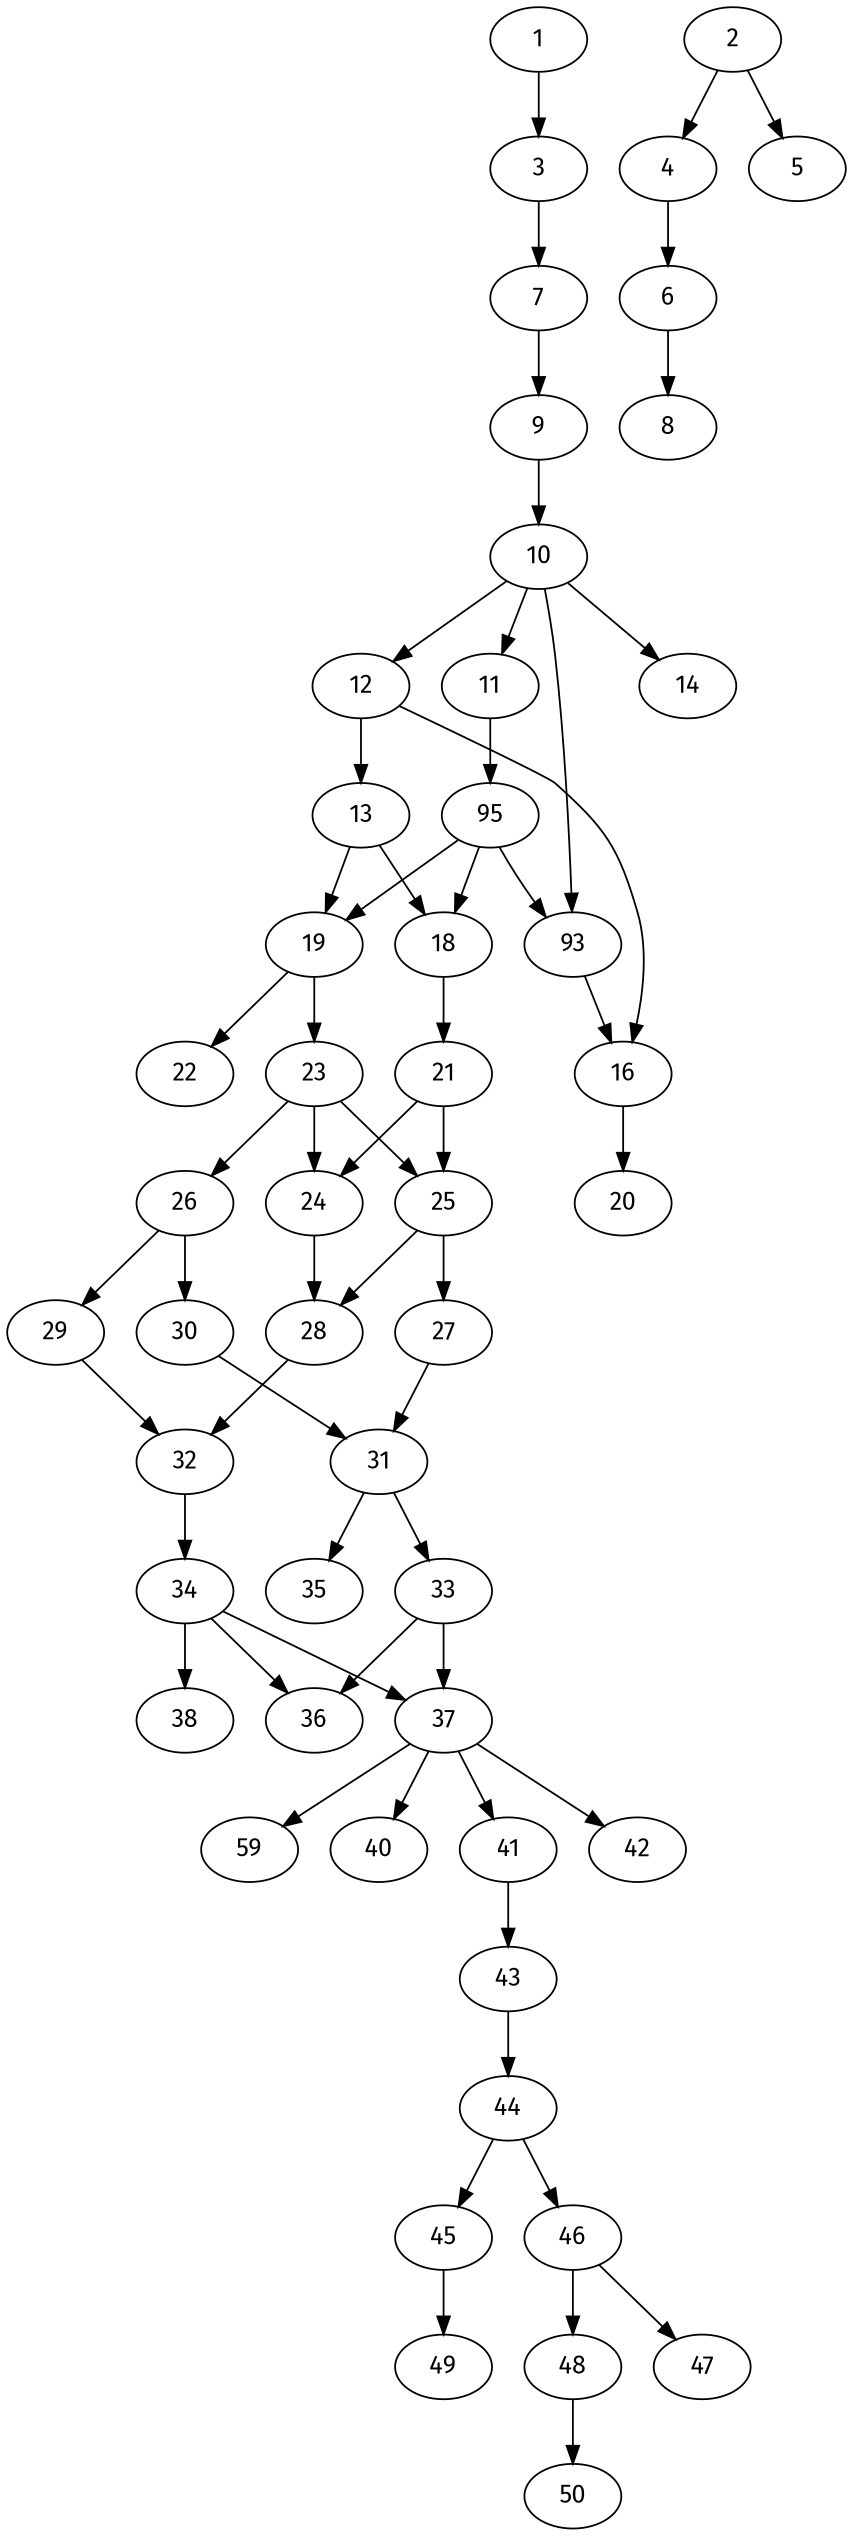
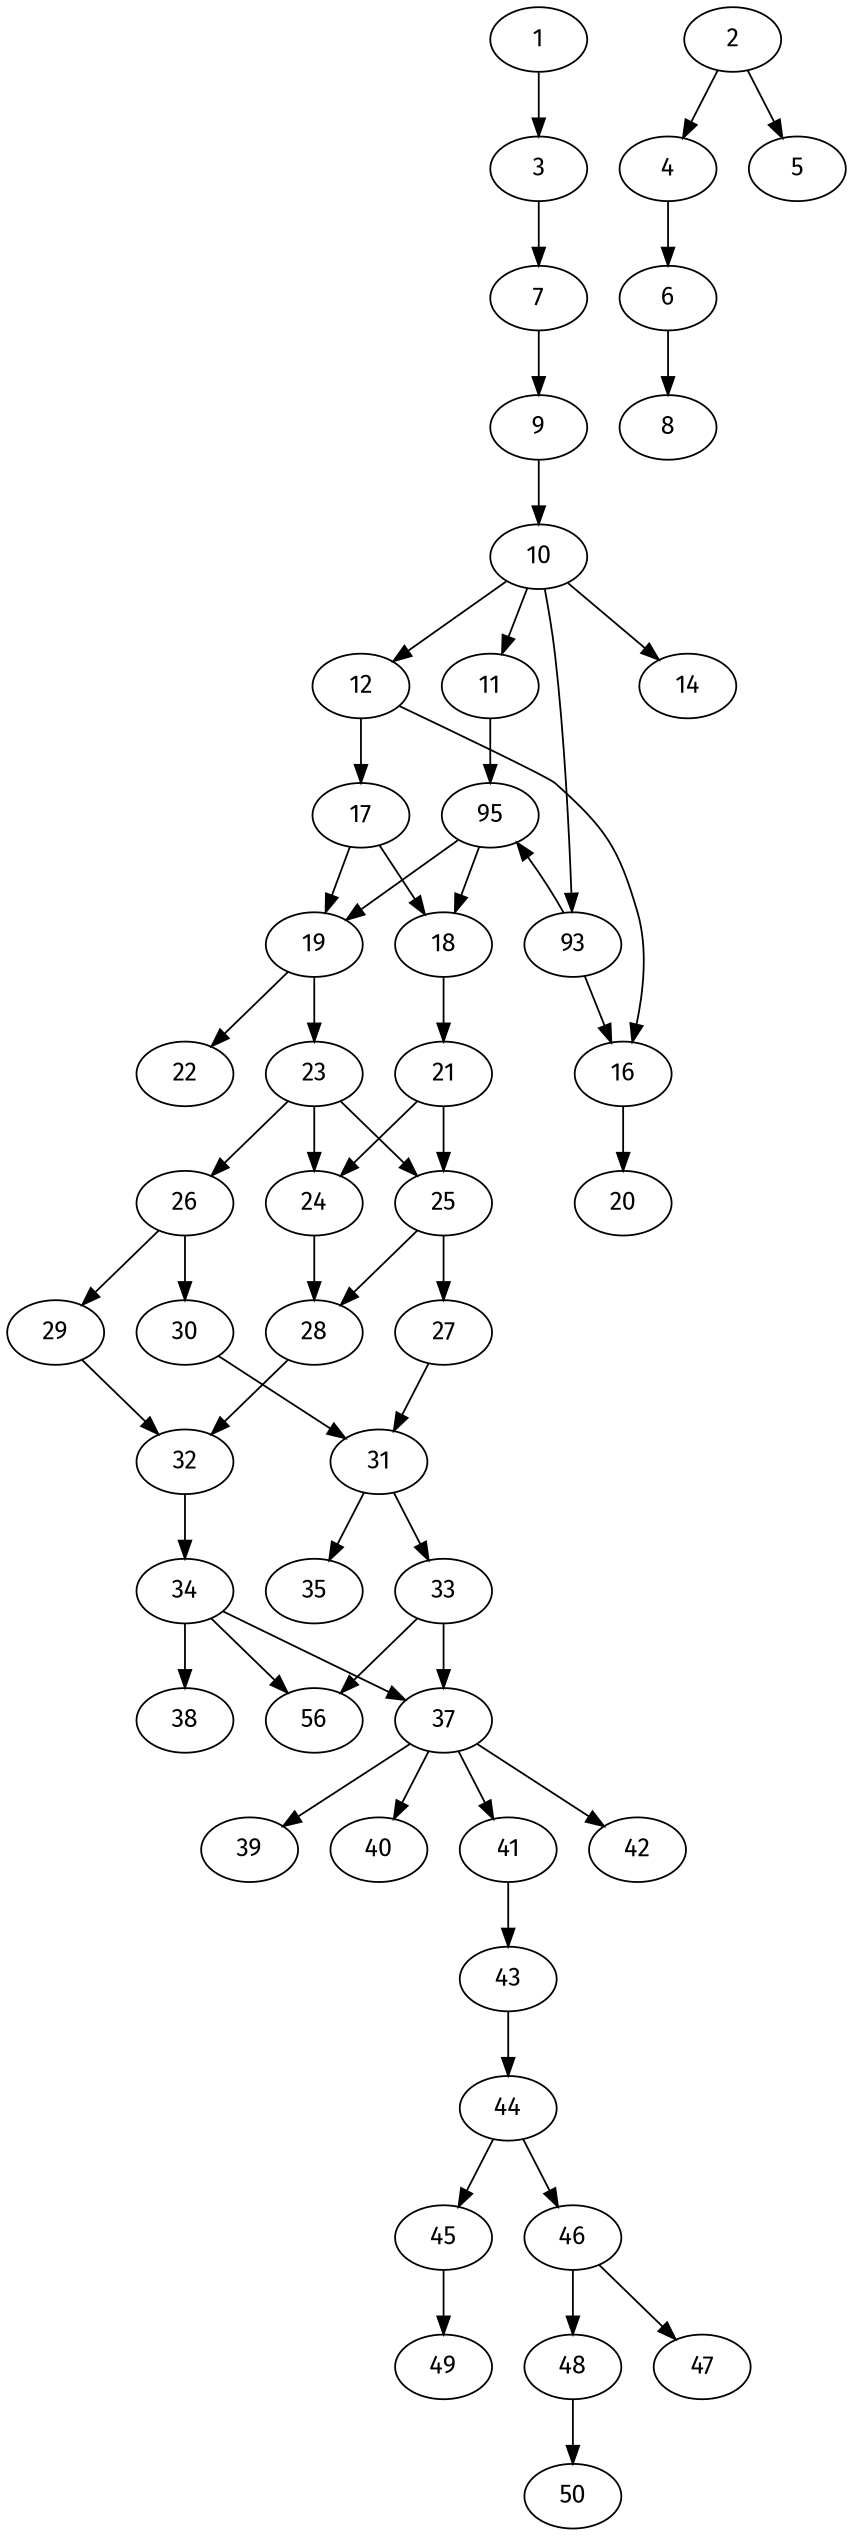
(361, 815) -> (361, 815)
(516, 875) -> (547, 884)
(314, 1720) -> (314, 1720)
(250, 1850) -> (250, 1850)
